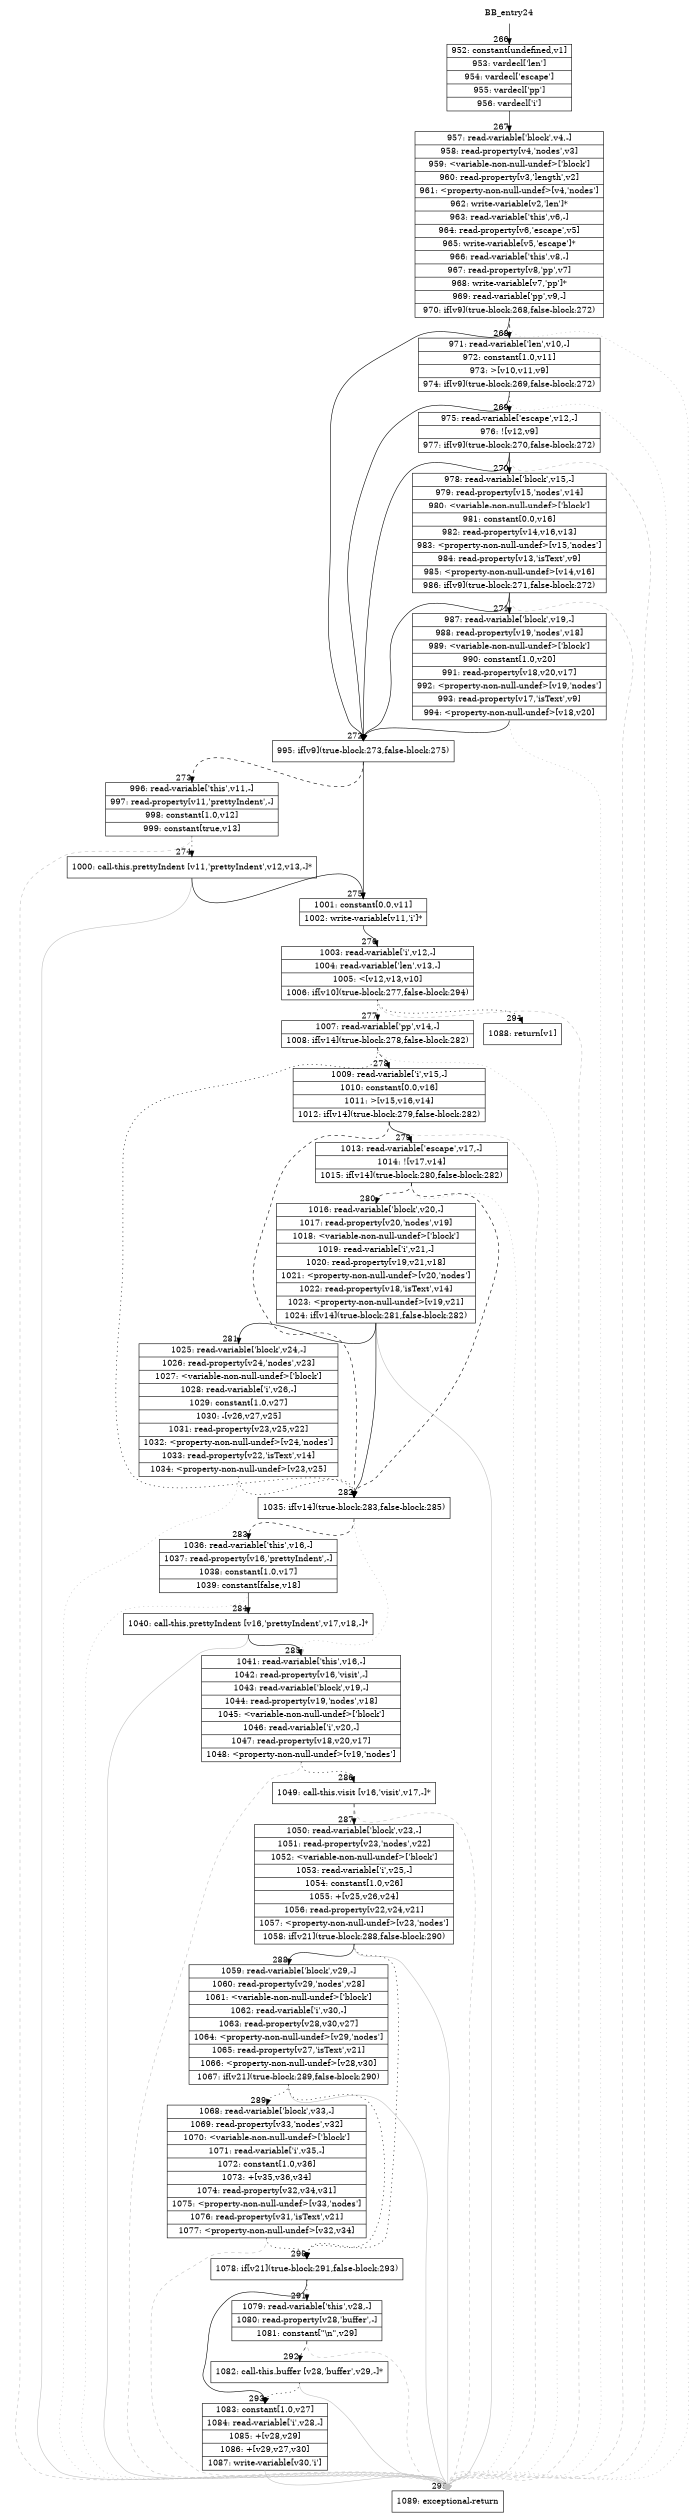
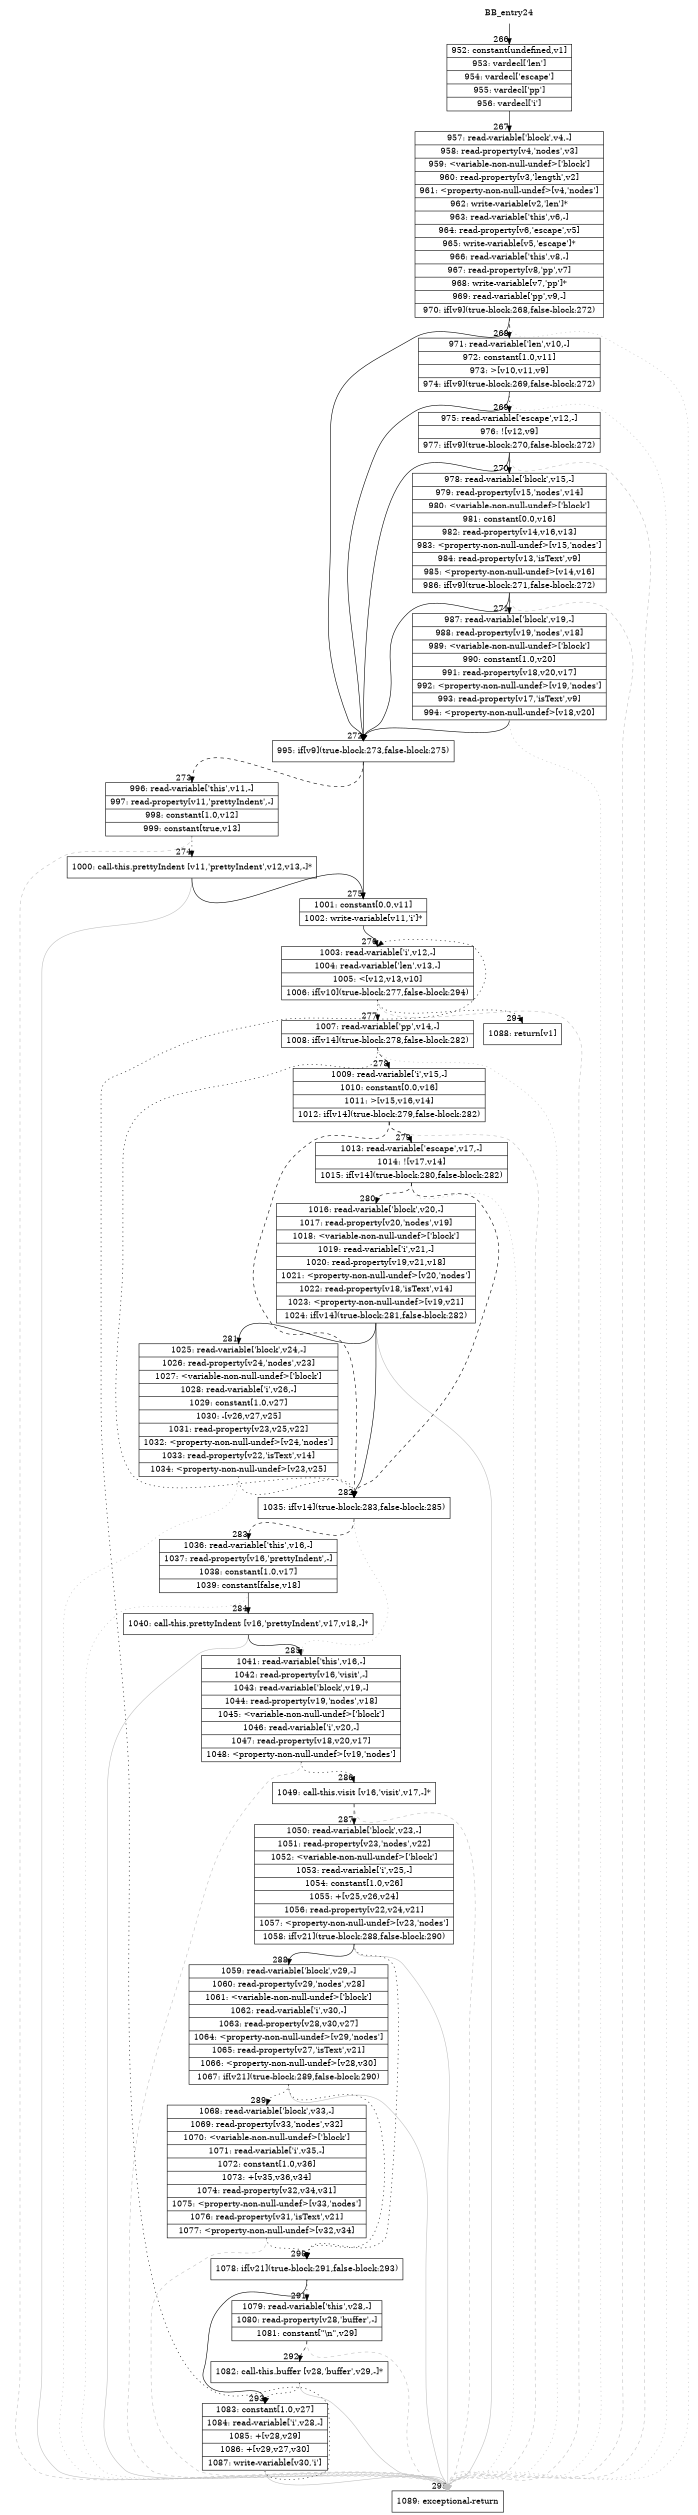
(397, 1131) -> (397, 1131)
none -> (115, 1605)
